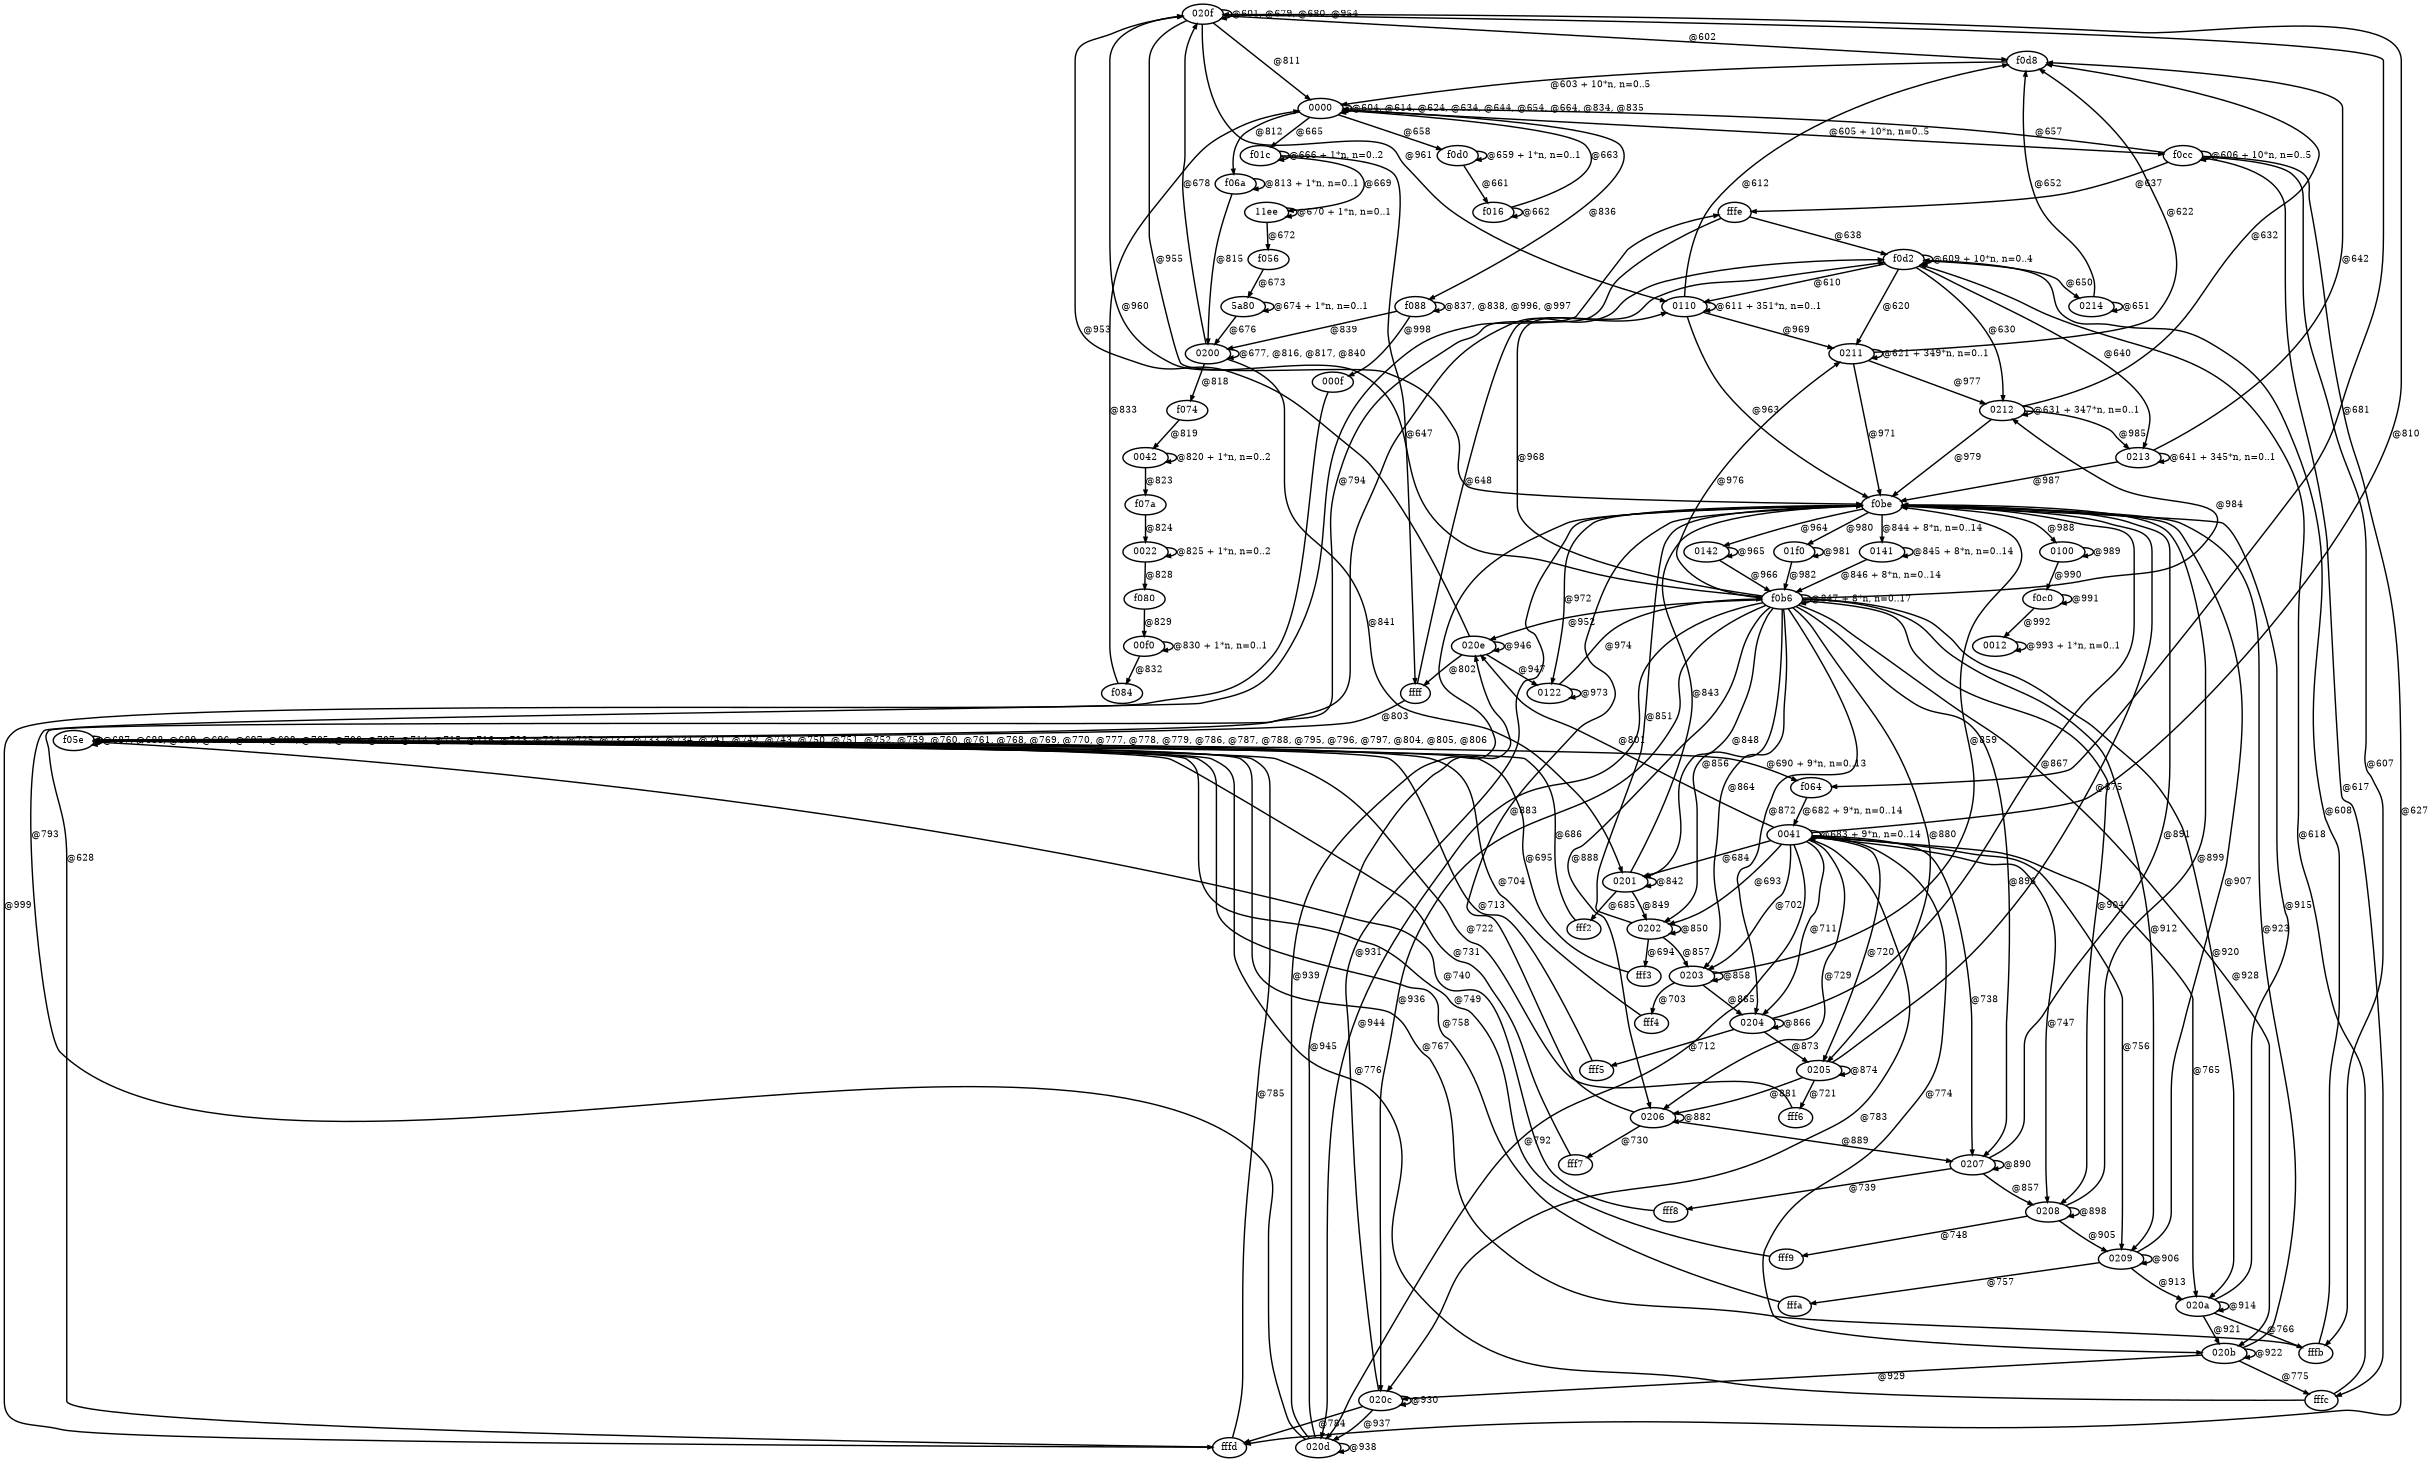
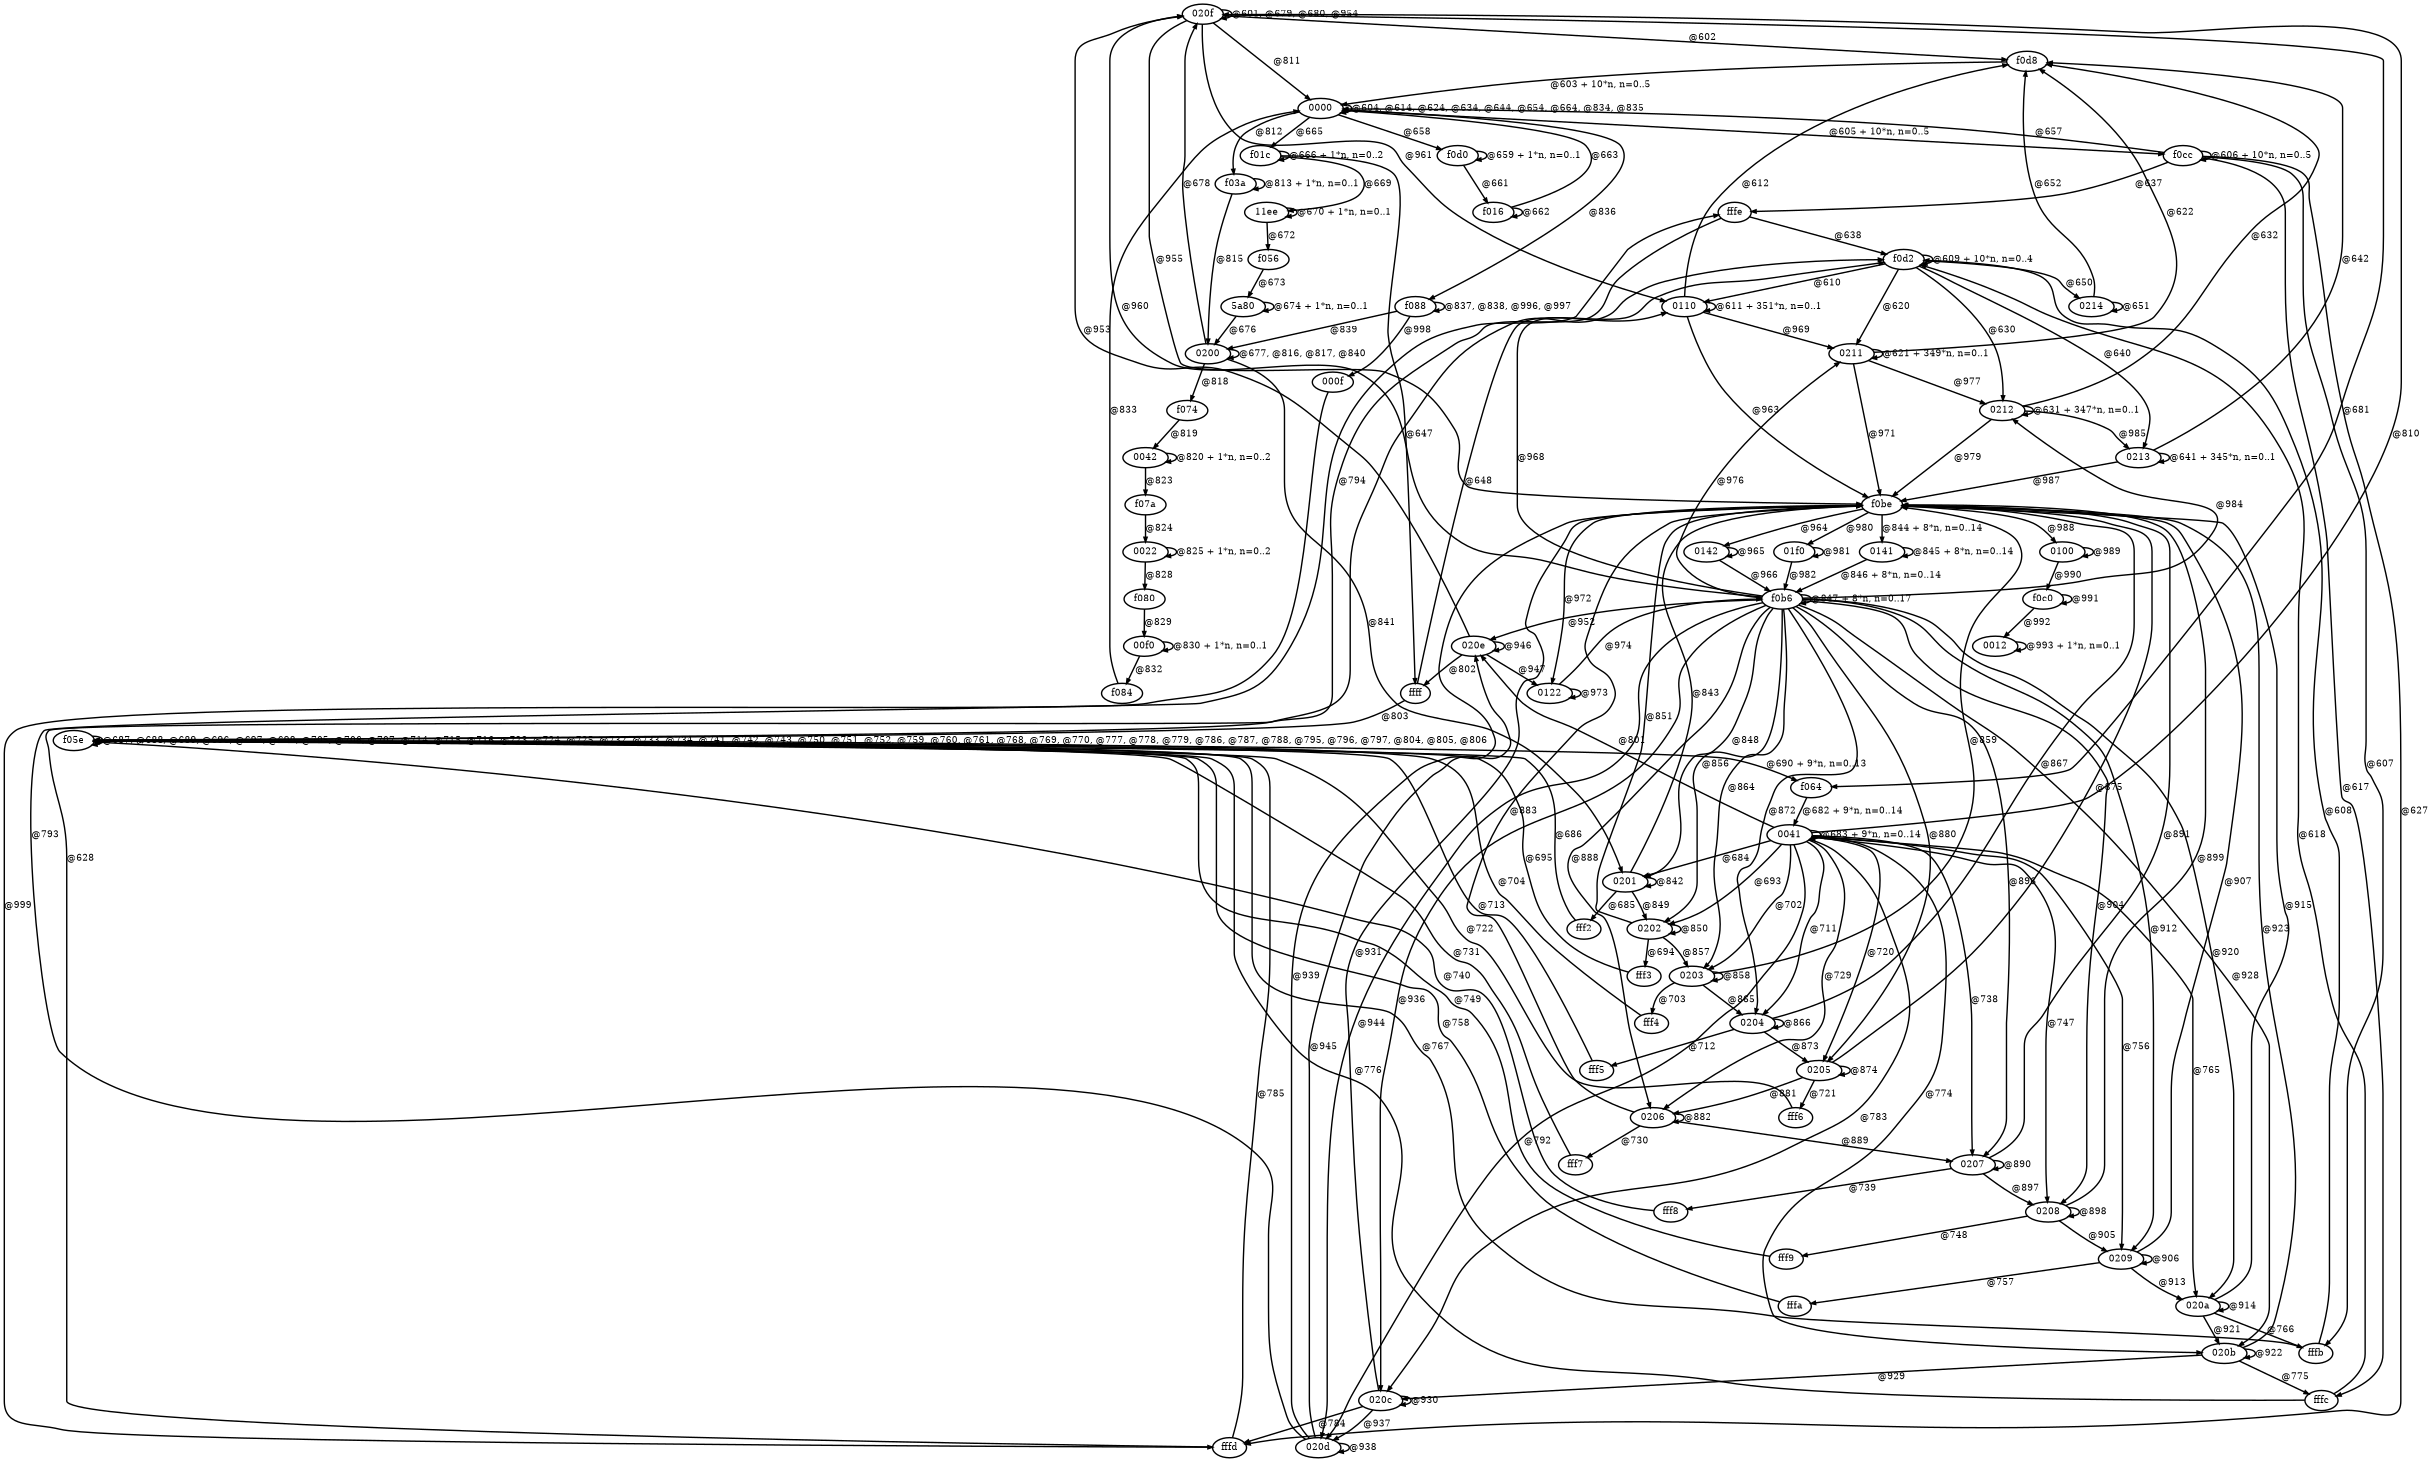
(1236, 184) -> (1236, 184)
(2026, 1188) -> (2026, 1188)
